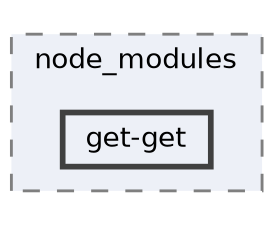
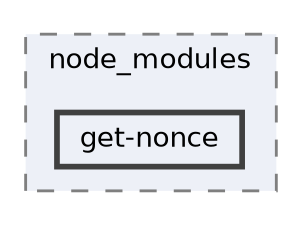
(137, 140) -> (150, 140)
